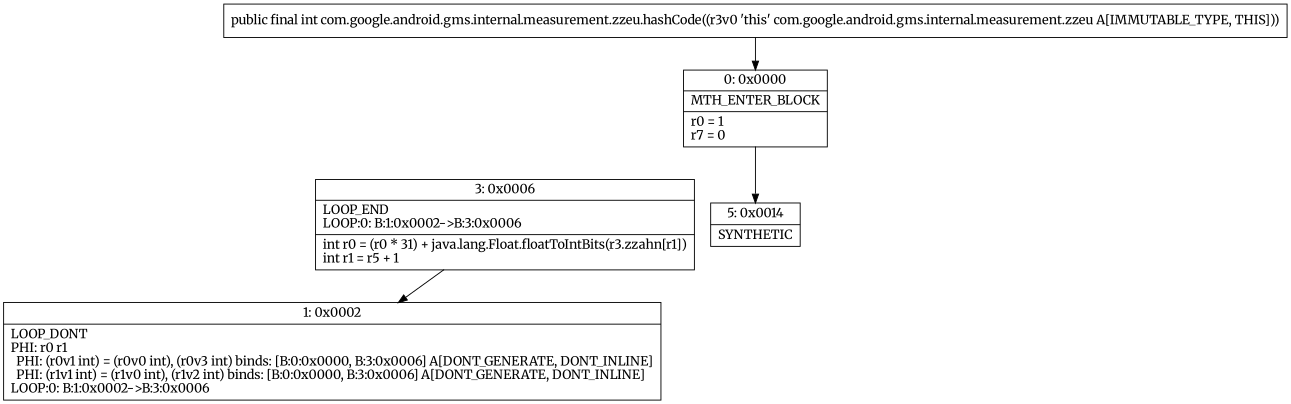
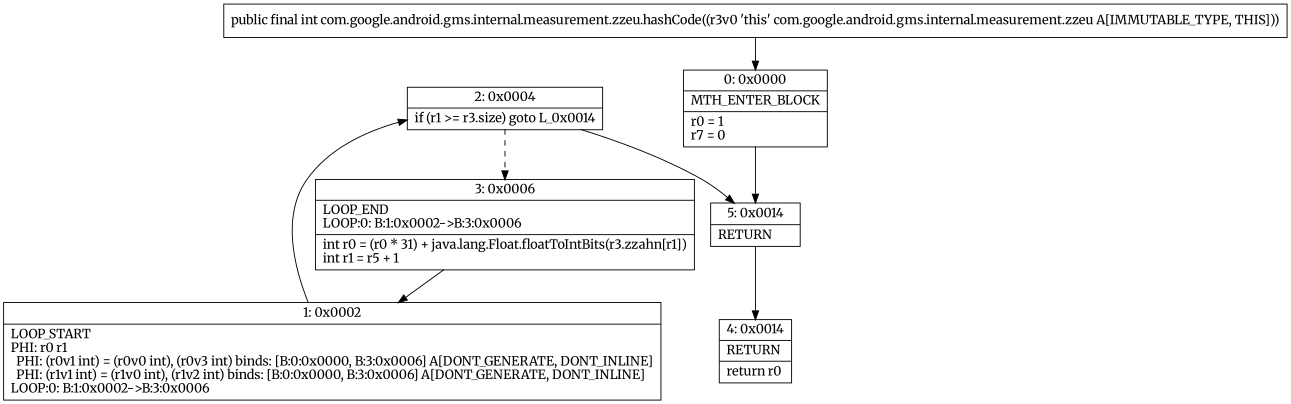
none -> (505, 108)
(755, 235) -> (745, 235)
(49, 335) -> (51, 335)
none -> (755, 351)
